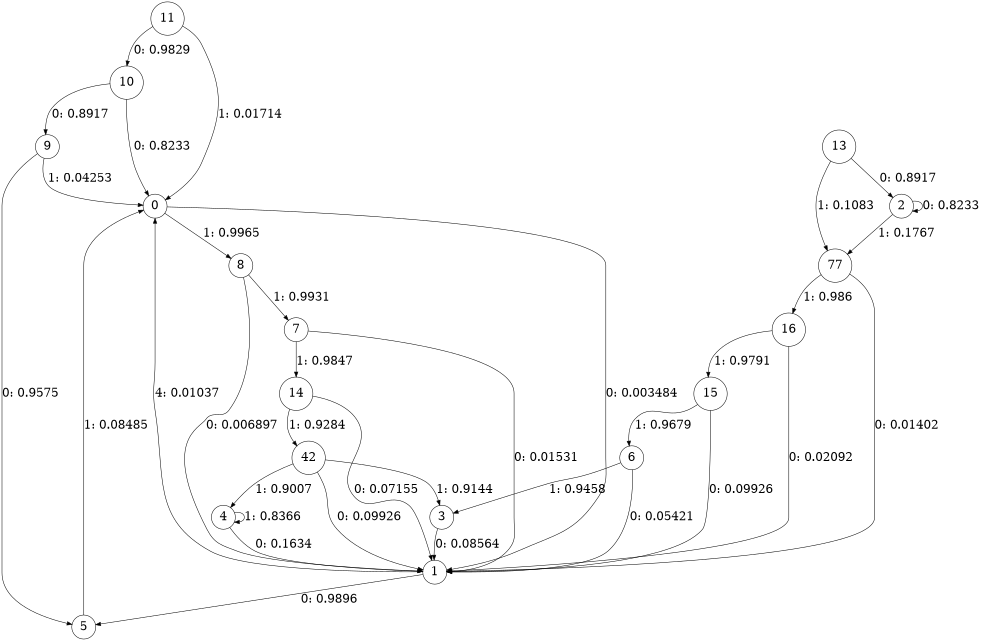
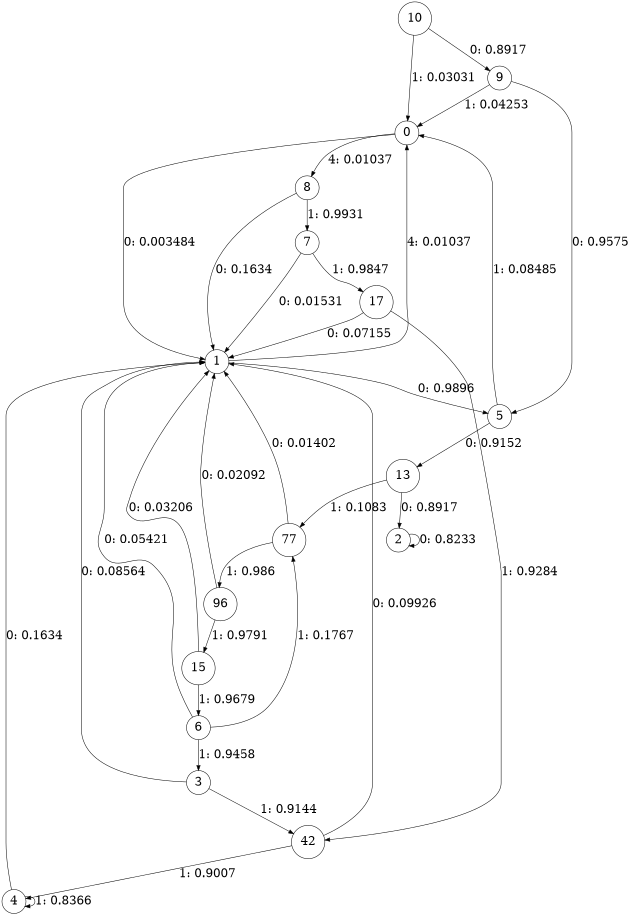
(168, 19) -> none
(168, 147) -> (447, 78)
(872, 233) -> (290, 668)
(237, 234) -> (364, 160)
(789, 330) -> (220, 604)
(296, 394) -> (376, 302)
(246, 426) -> (249, 270)
none -> (455, 444)
(388, 469) -> (249, 810)
(745, 490) -> (165, 508)
